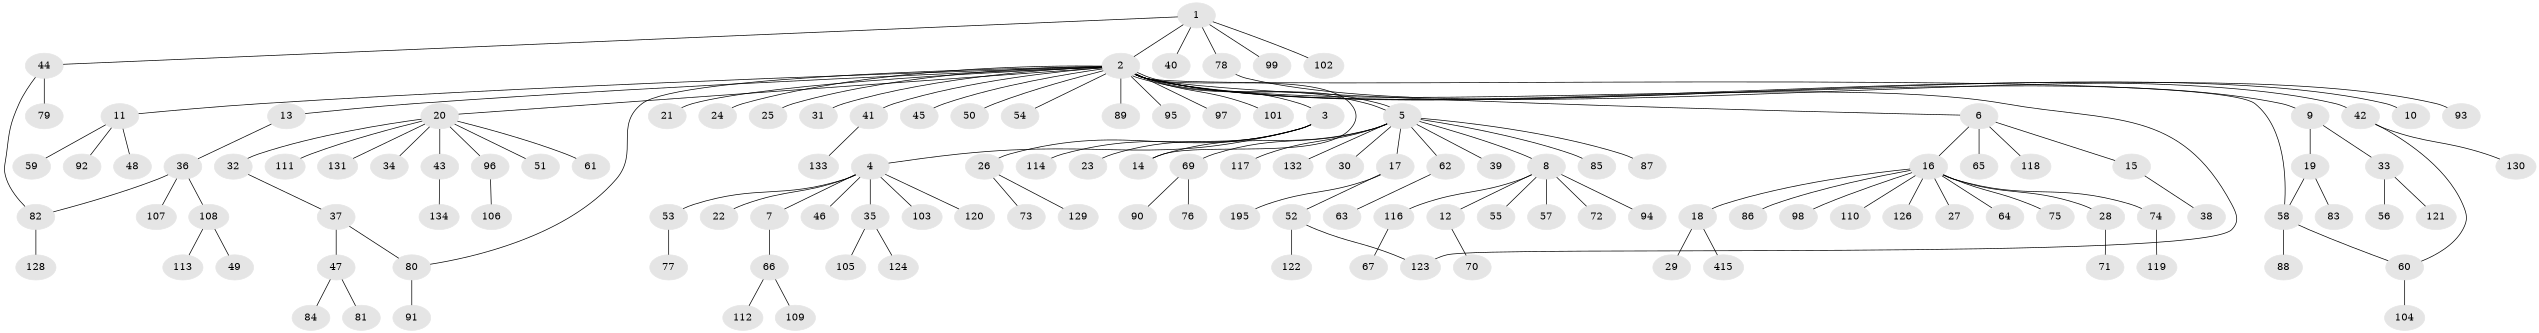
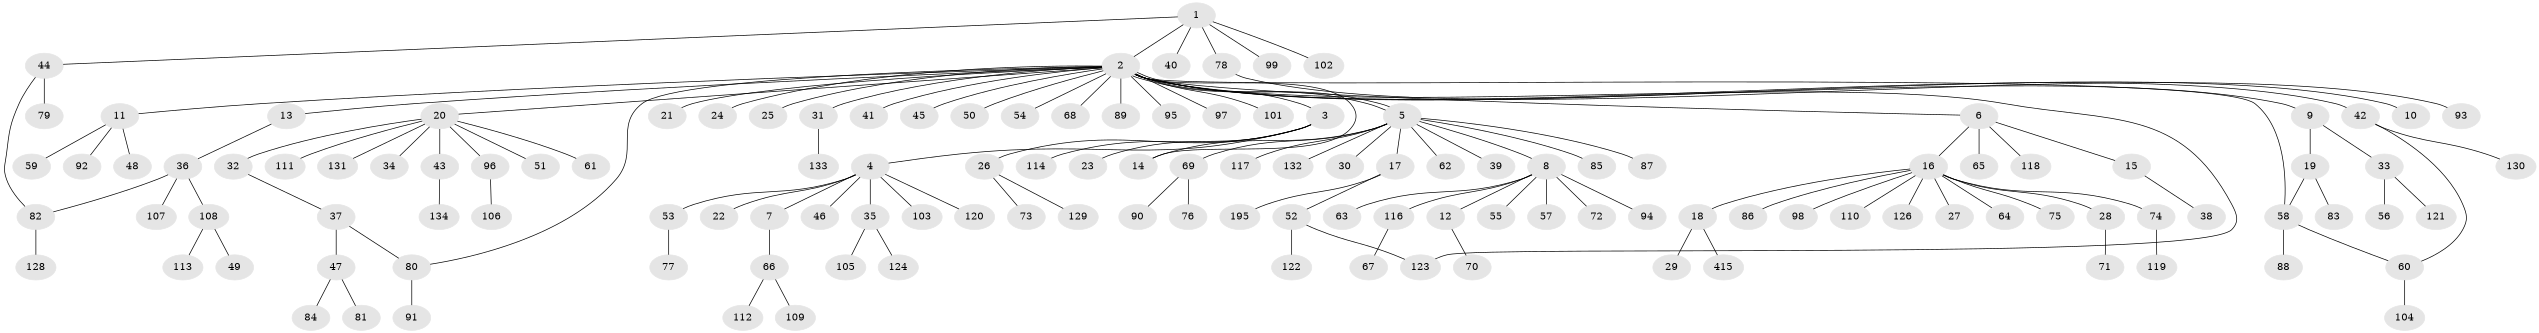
none -> (1070, 116)
(844, 141) -> (818, 141)
(1394, 192) -> (1444, 192)
